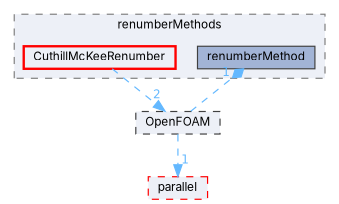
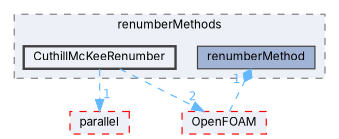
(100, 58) -> (100, 58)
(178, 123) -> (224, 123)
(178, 150) -> (100, 86)
